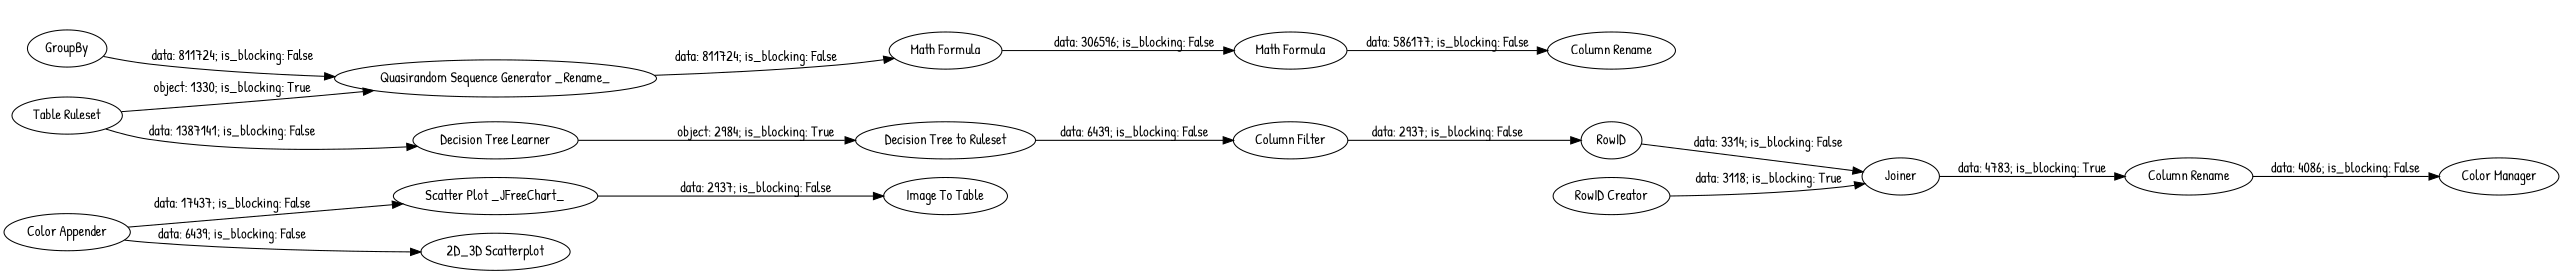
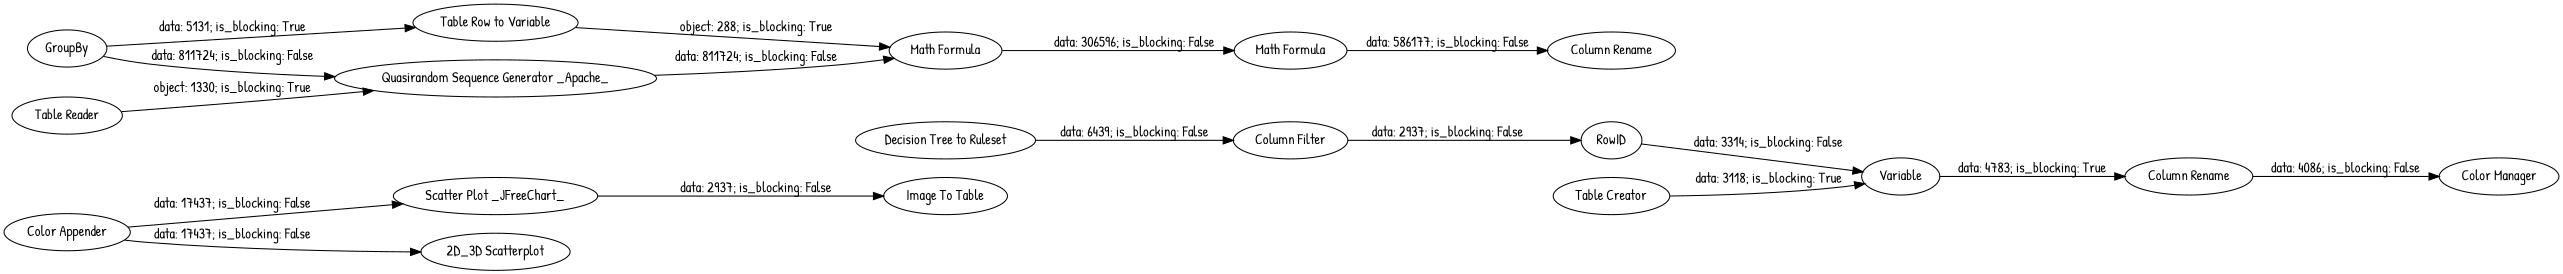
none -> (496, 23)
(496, 78) -> (496, 78)
(67, 116) -> (67, 116)
(496, 140) -> none
(1901, 176) -> (1901, 176)
(1611, 196) -> (1611, 196)
(232, 235) -> (232, 235)
